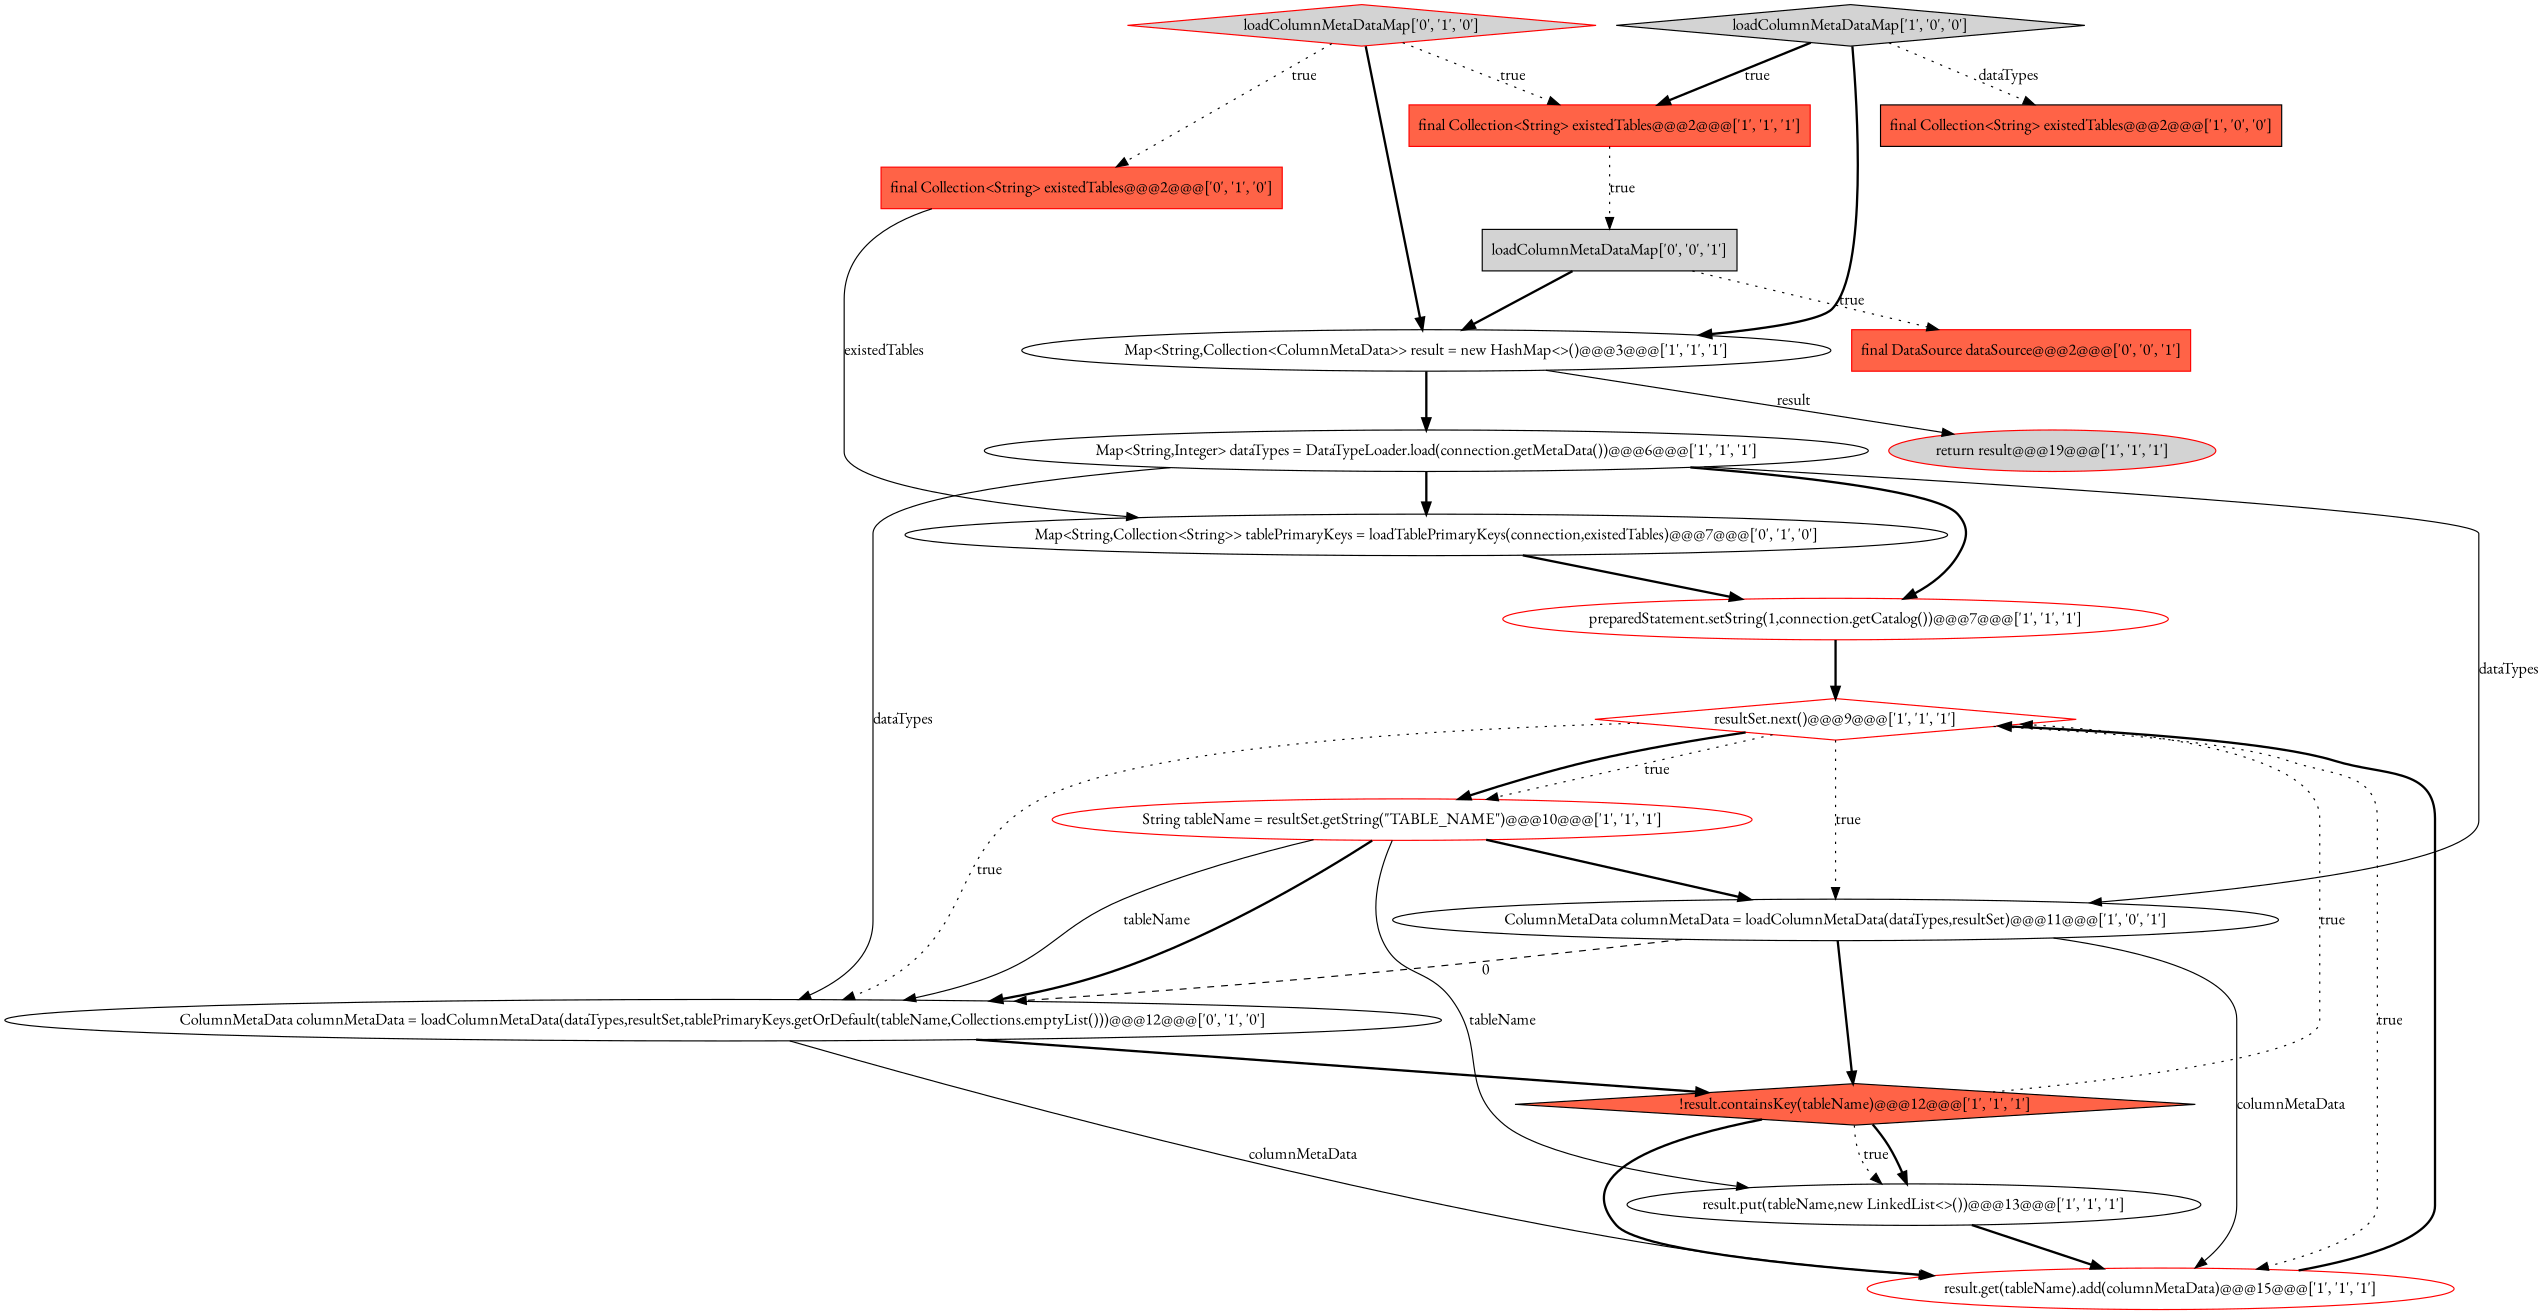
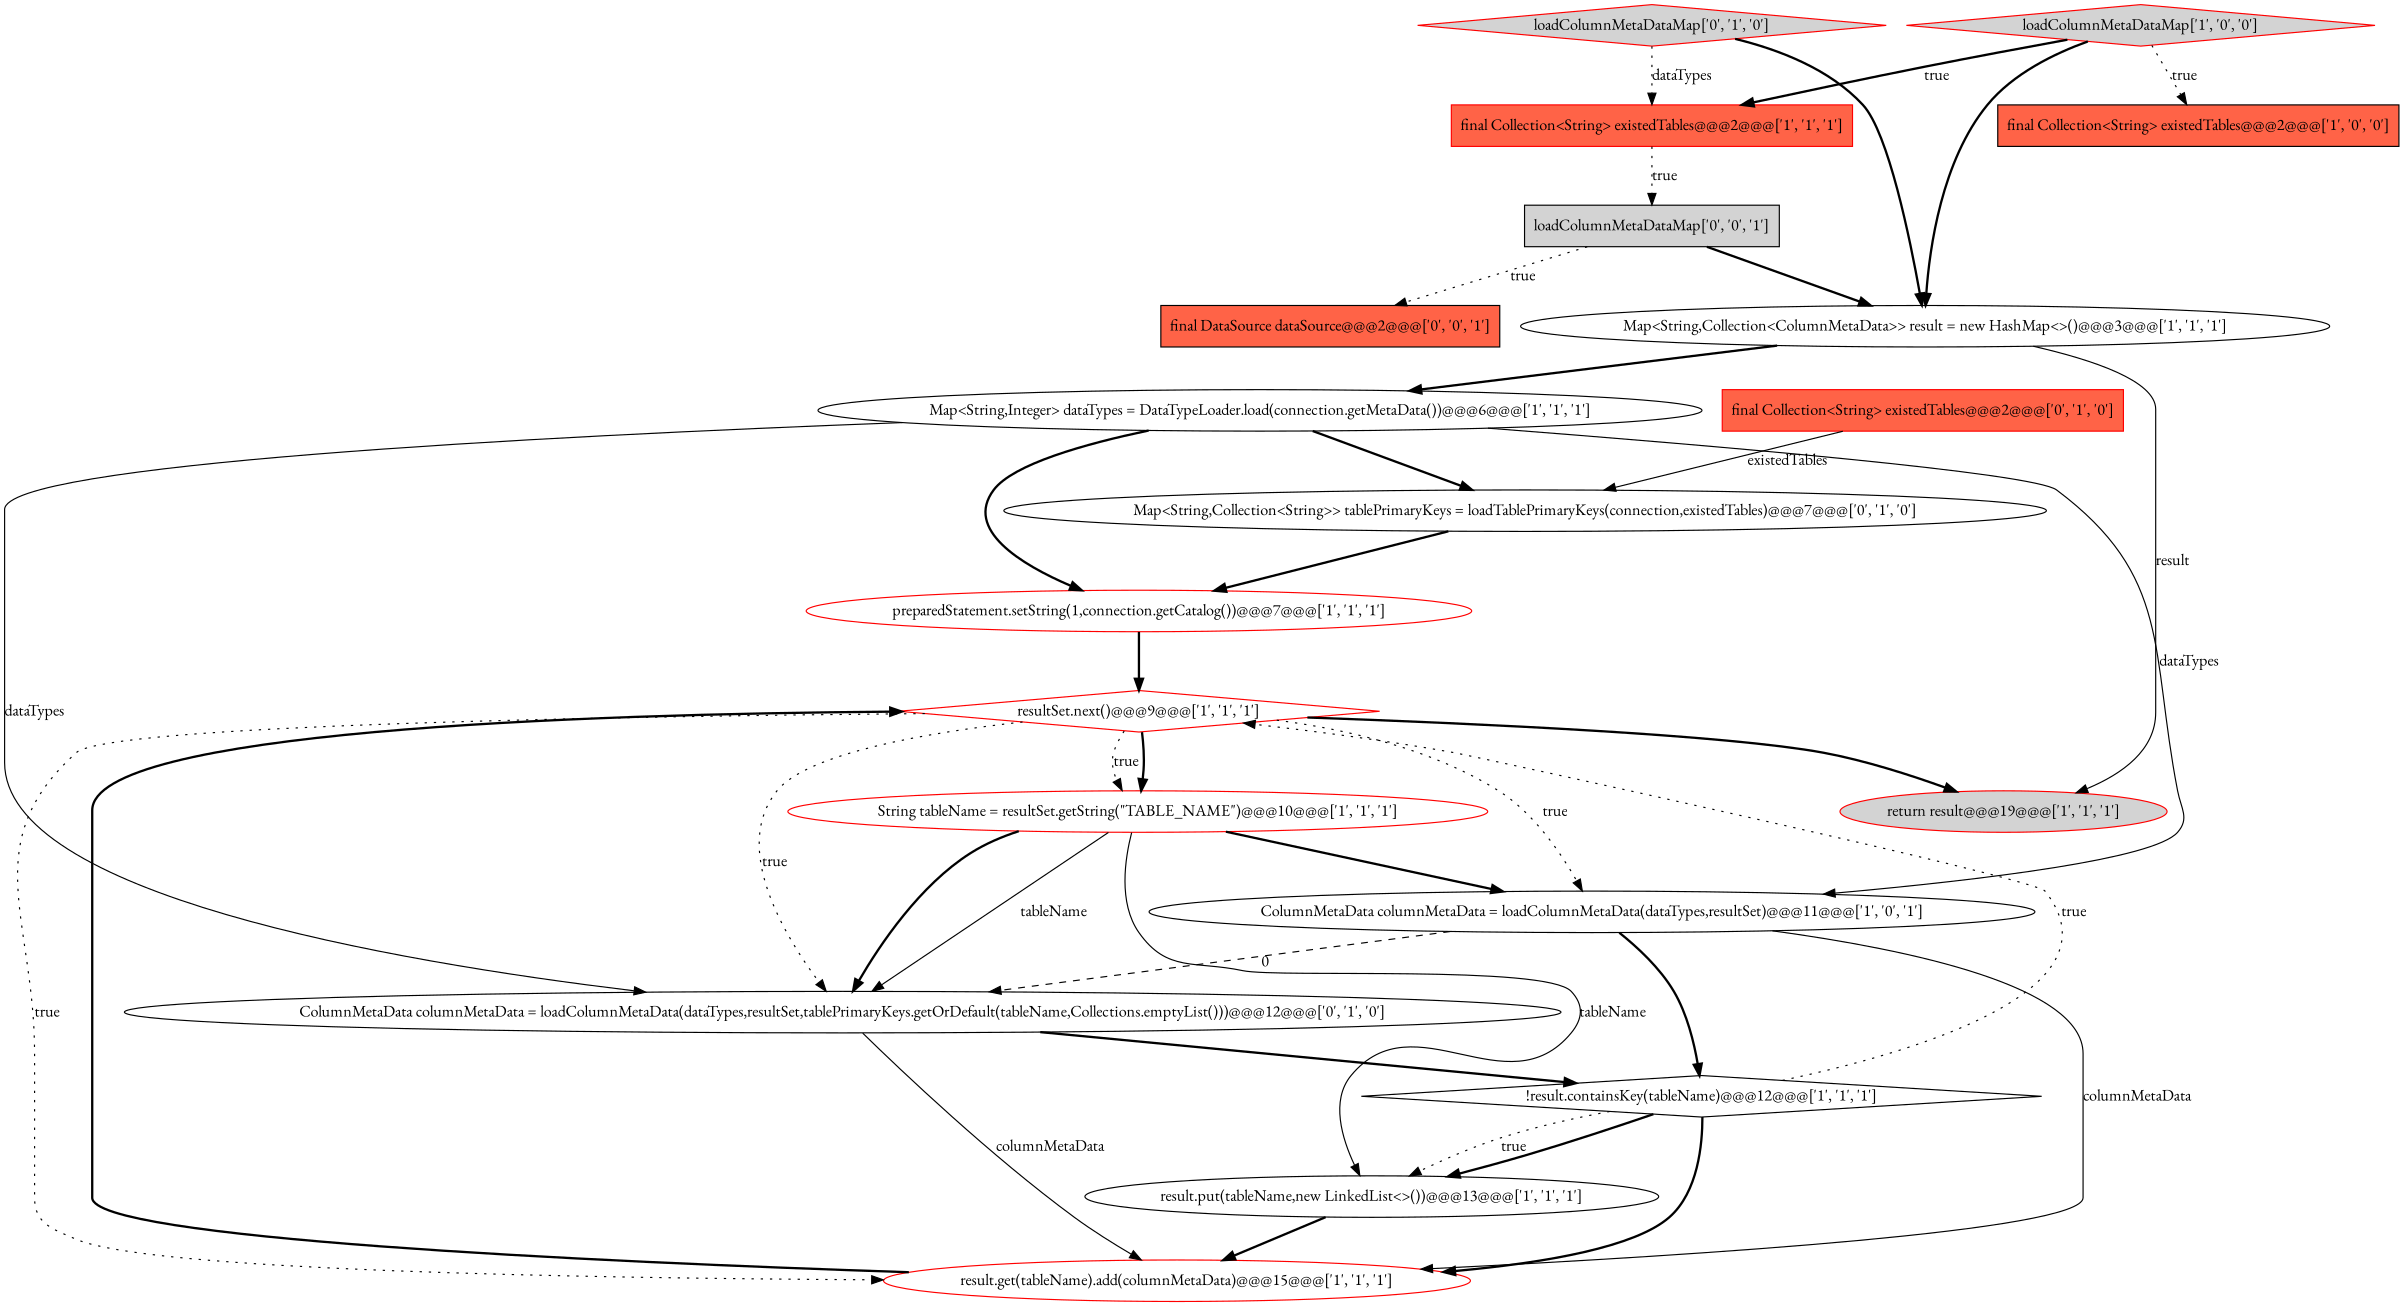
(1851, 25) -> (2141, 25)
(1513, 76) -> (1682, 76)
(2008, 76) -> (2185, 76)
(1229, 102) -> none
(2021, 350) -> (1330, 326)
none -> (1629, 733)
(1855, 1104) -> (1701, 1096)
